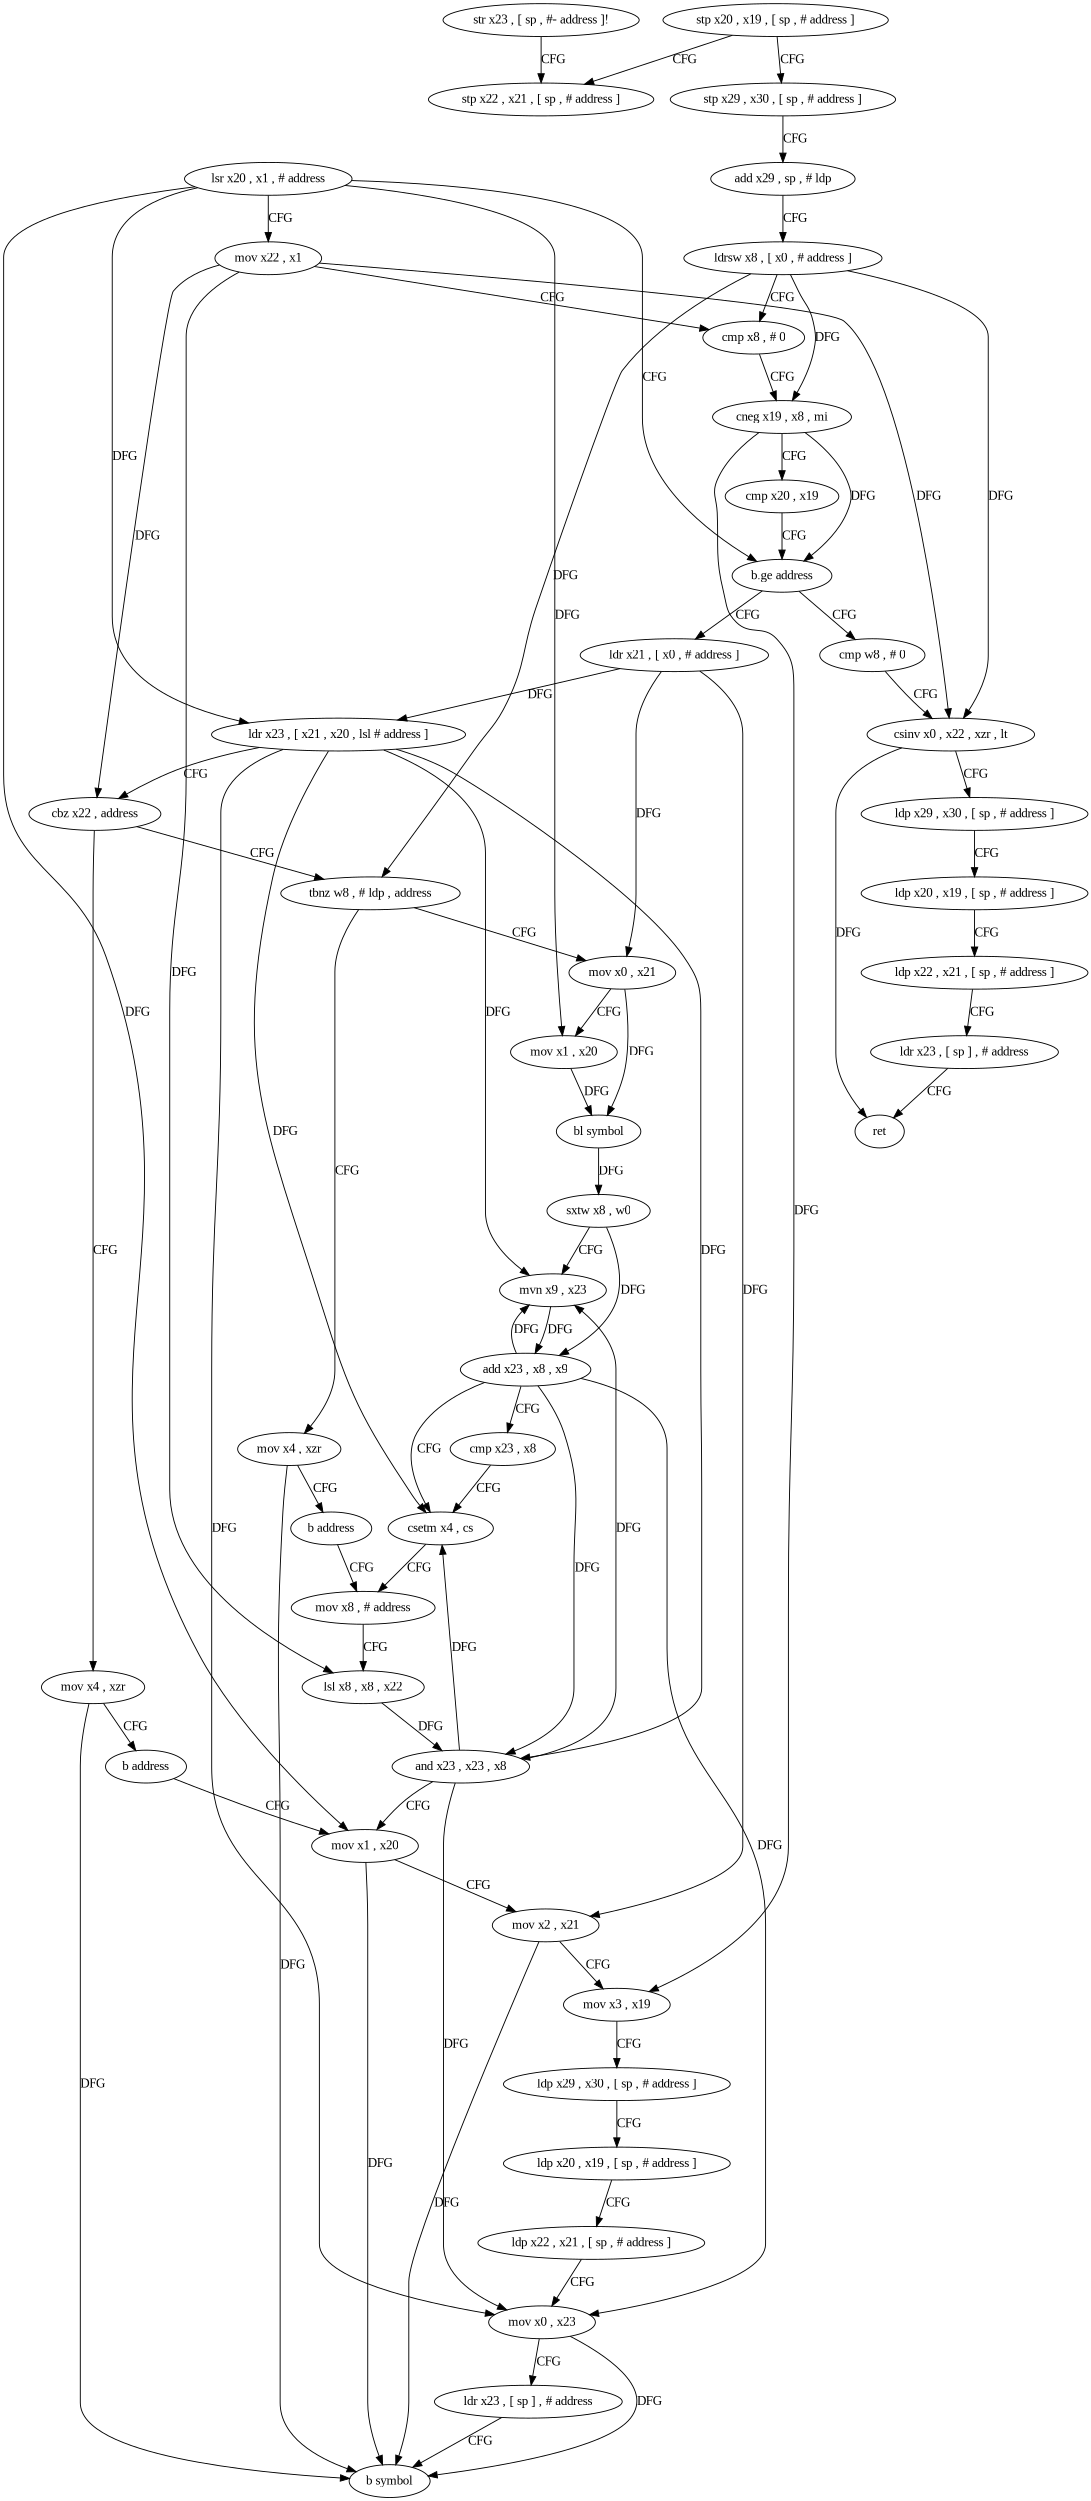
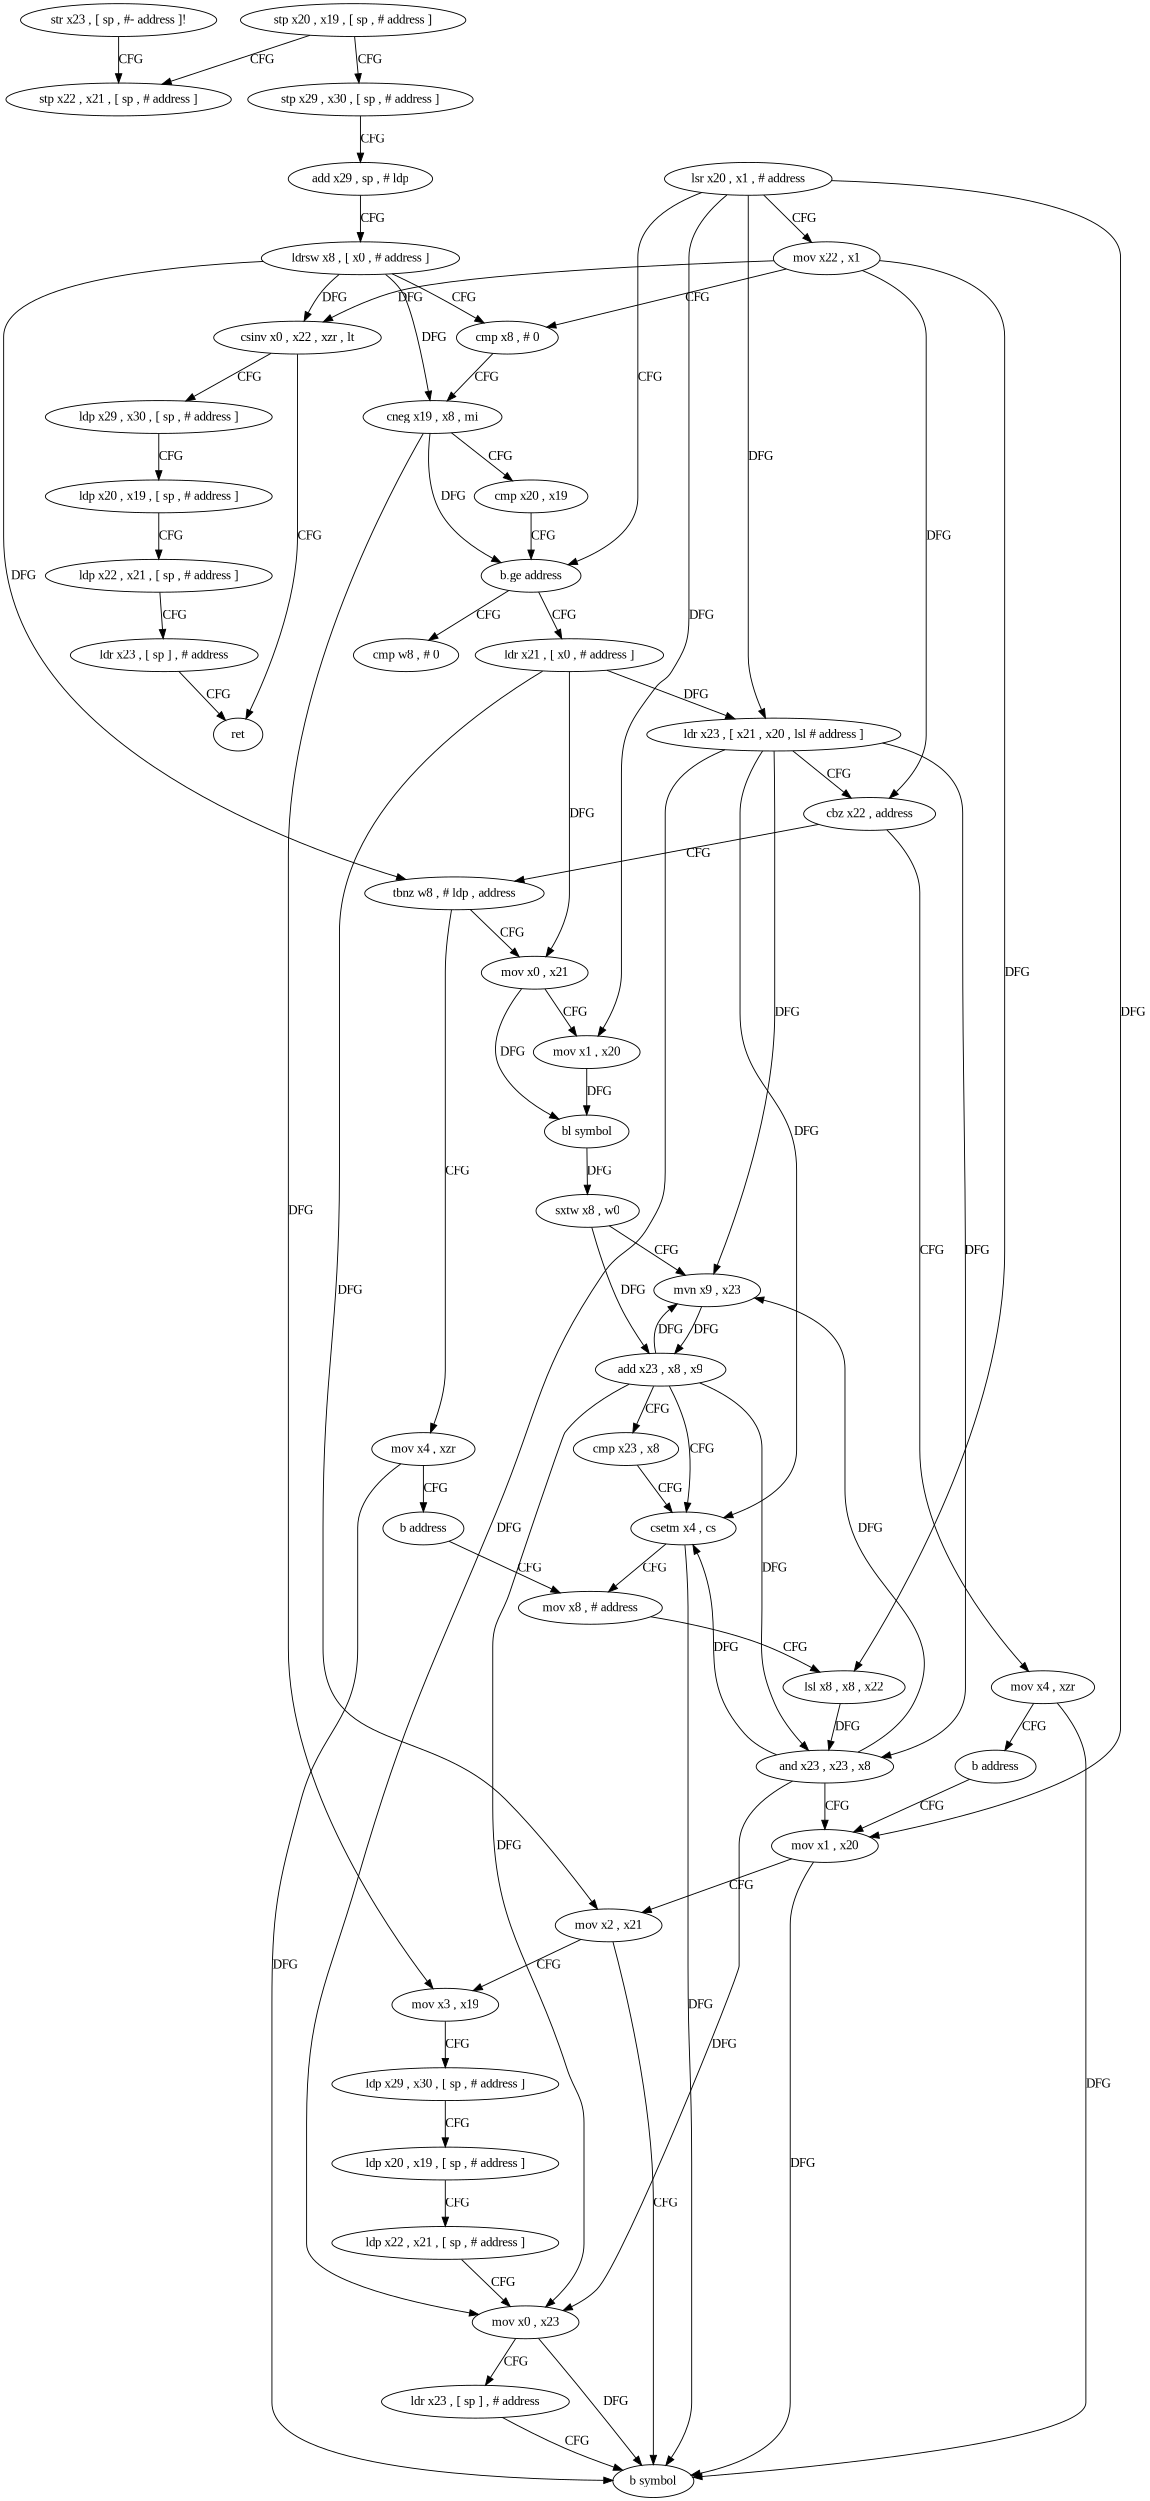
(904, 693) -> none
(849, 933) -> (310, 536)
none -> (688, 2004)
(447, 2203) -> (666, 2203)
